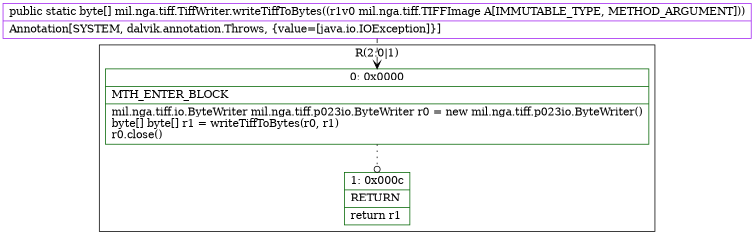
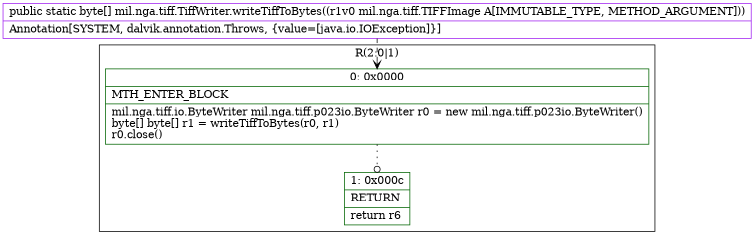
(376, 216) -> (376, 216)
